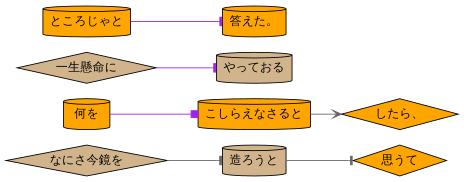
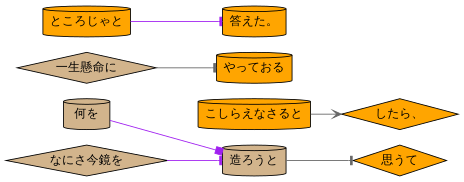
(184, 68) -> (184, 68)
(254, 68) -> (254, 68)
(87, 114) -> (87, 114)
(150, 114) -> (162, 135)
(192, 161) -> (192, 161)
